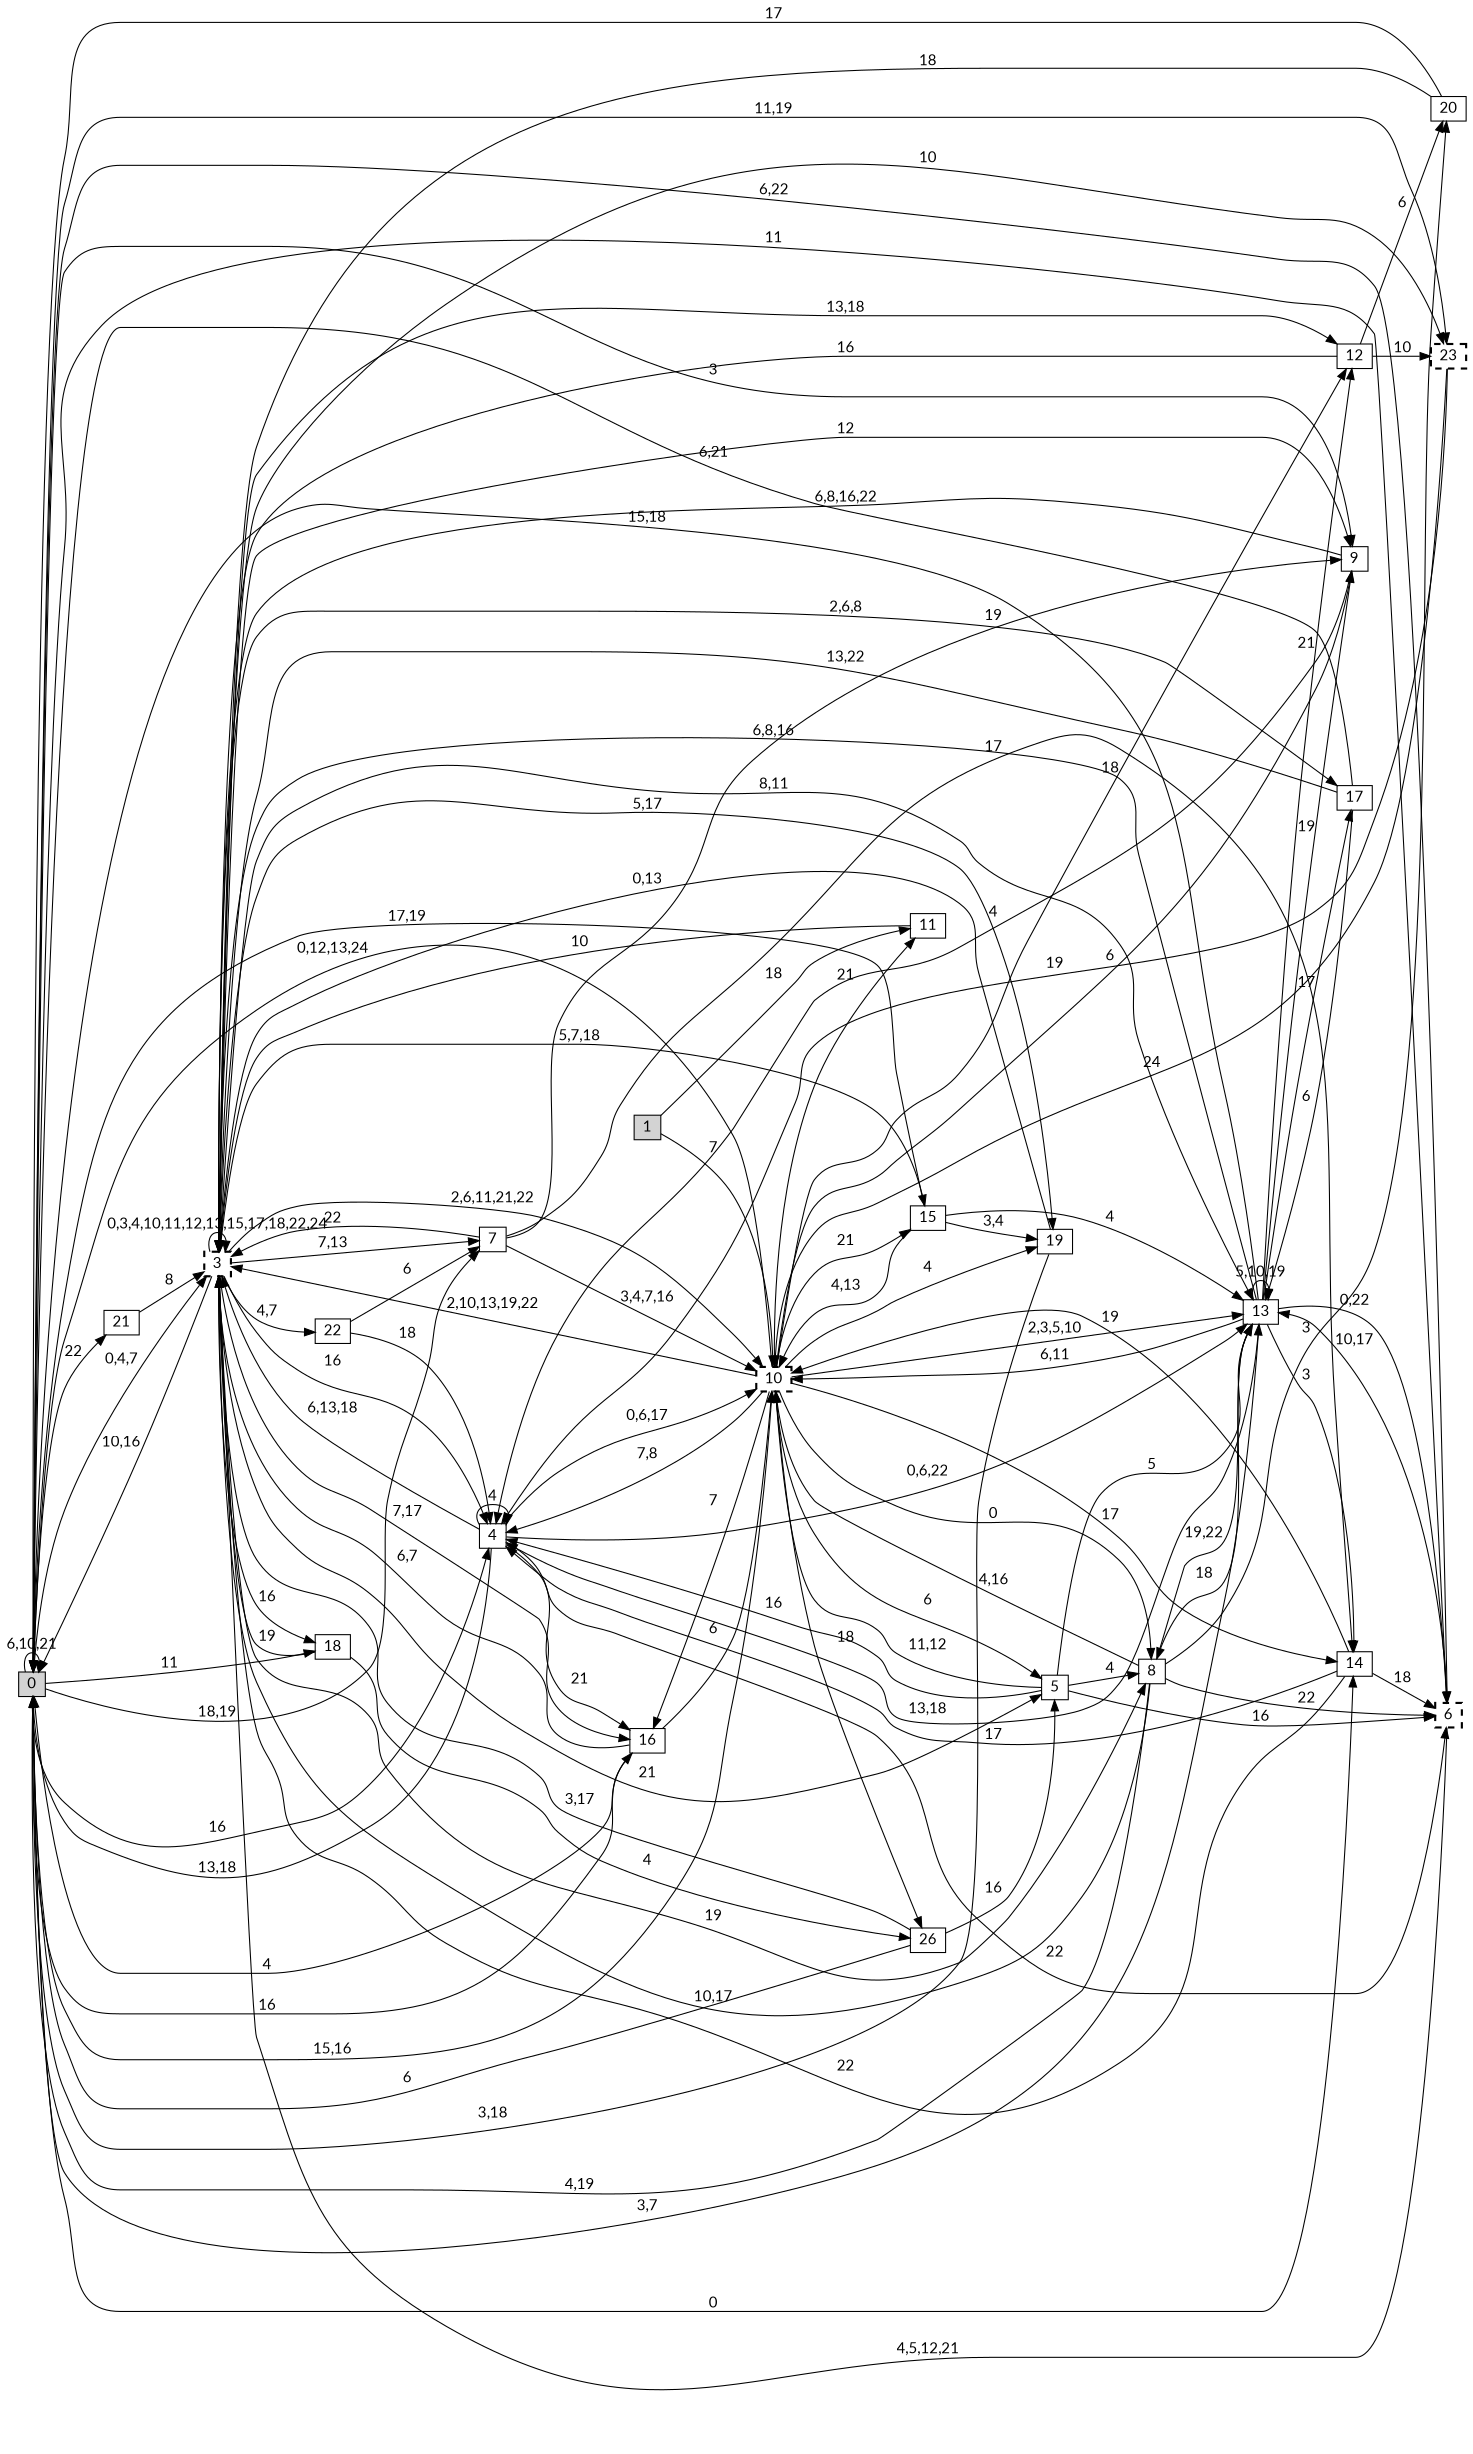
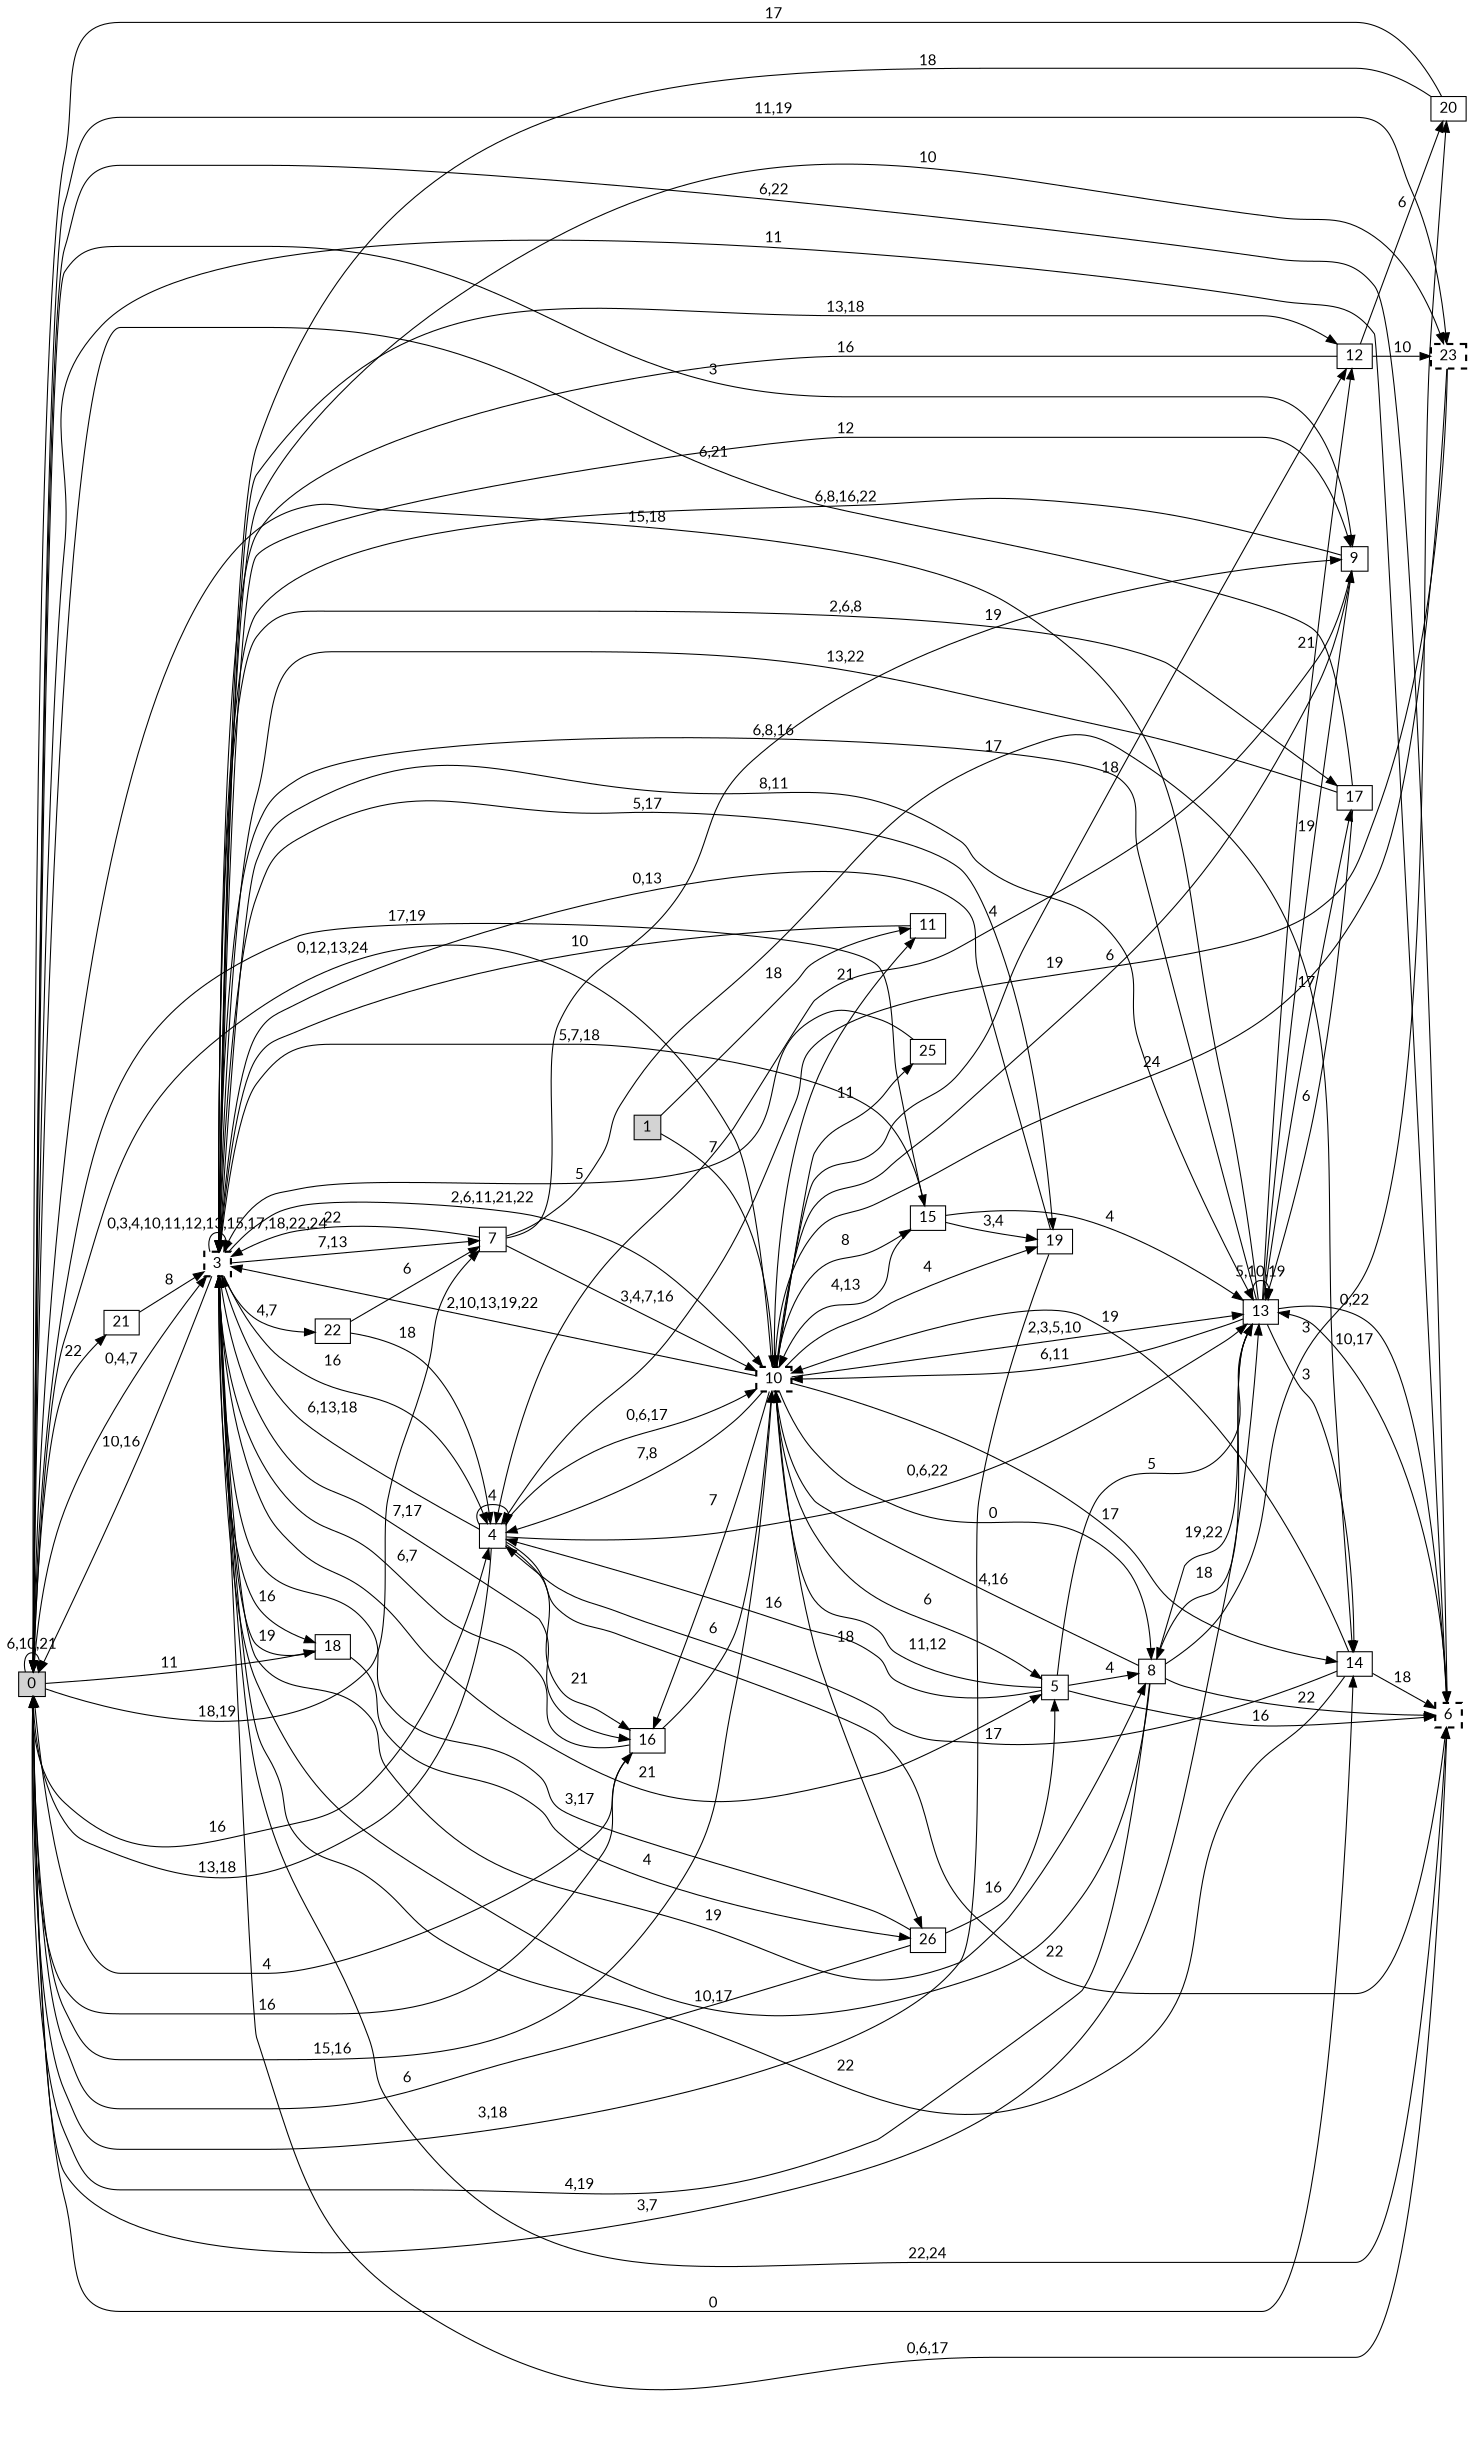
none -> (928, 1052)
(846, 1241) -> (846, 1241)
(1021, 1720) -> none
none -> (685, 2266)
(928, 2349) -> (928, 2349)
